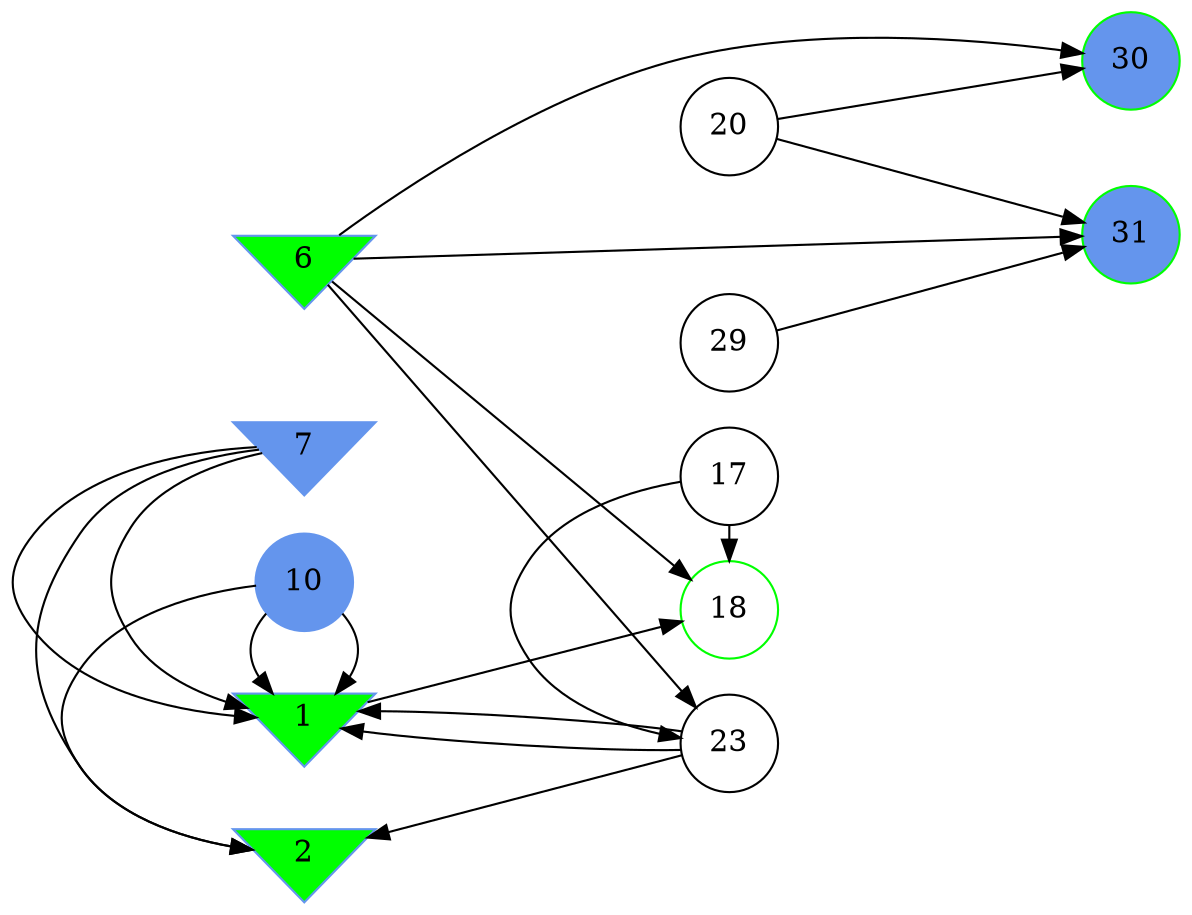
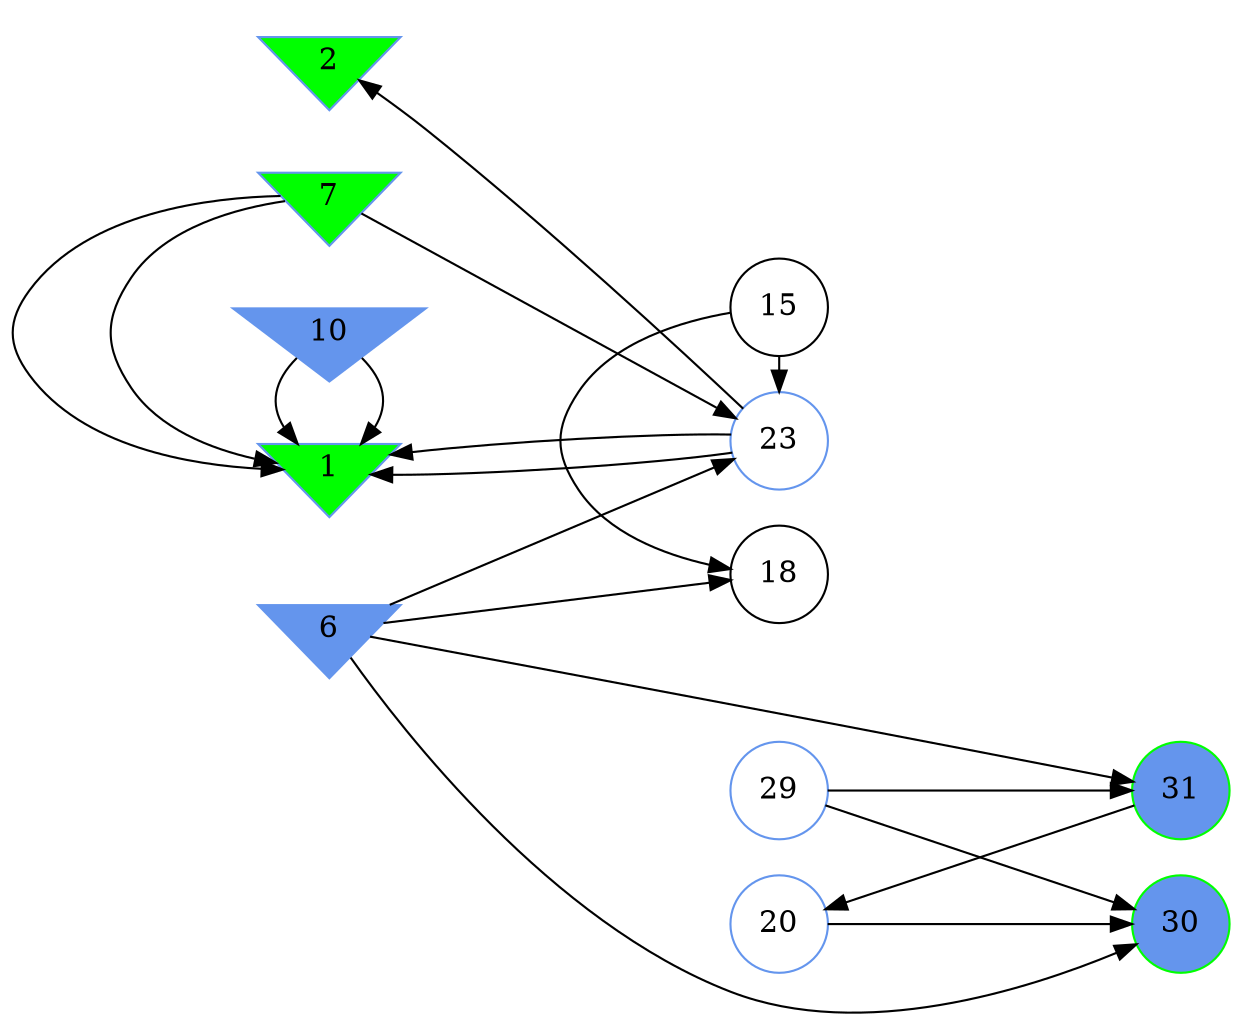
(729, 127) -> (779, 924)
(920, 178) -> (1005, 849)
(304, 260) -> (329, 629)
(729, 343) -> (779, 791)
(304, 447) -> (329, 197)
(729, 476) -> (779, 307)
(304, 582) -> (329, 333)
(44, 605) -> (539, 311)
(729, 610) -> (779, 574)
(514, 665) -> none
(63, 705) -> none
(729, 743) -> (779, 441)
none -> (955, 849)
